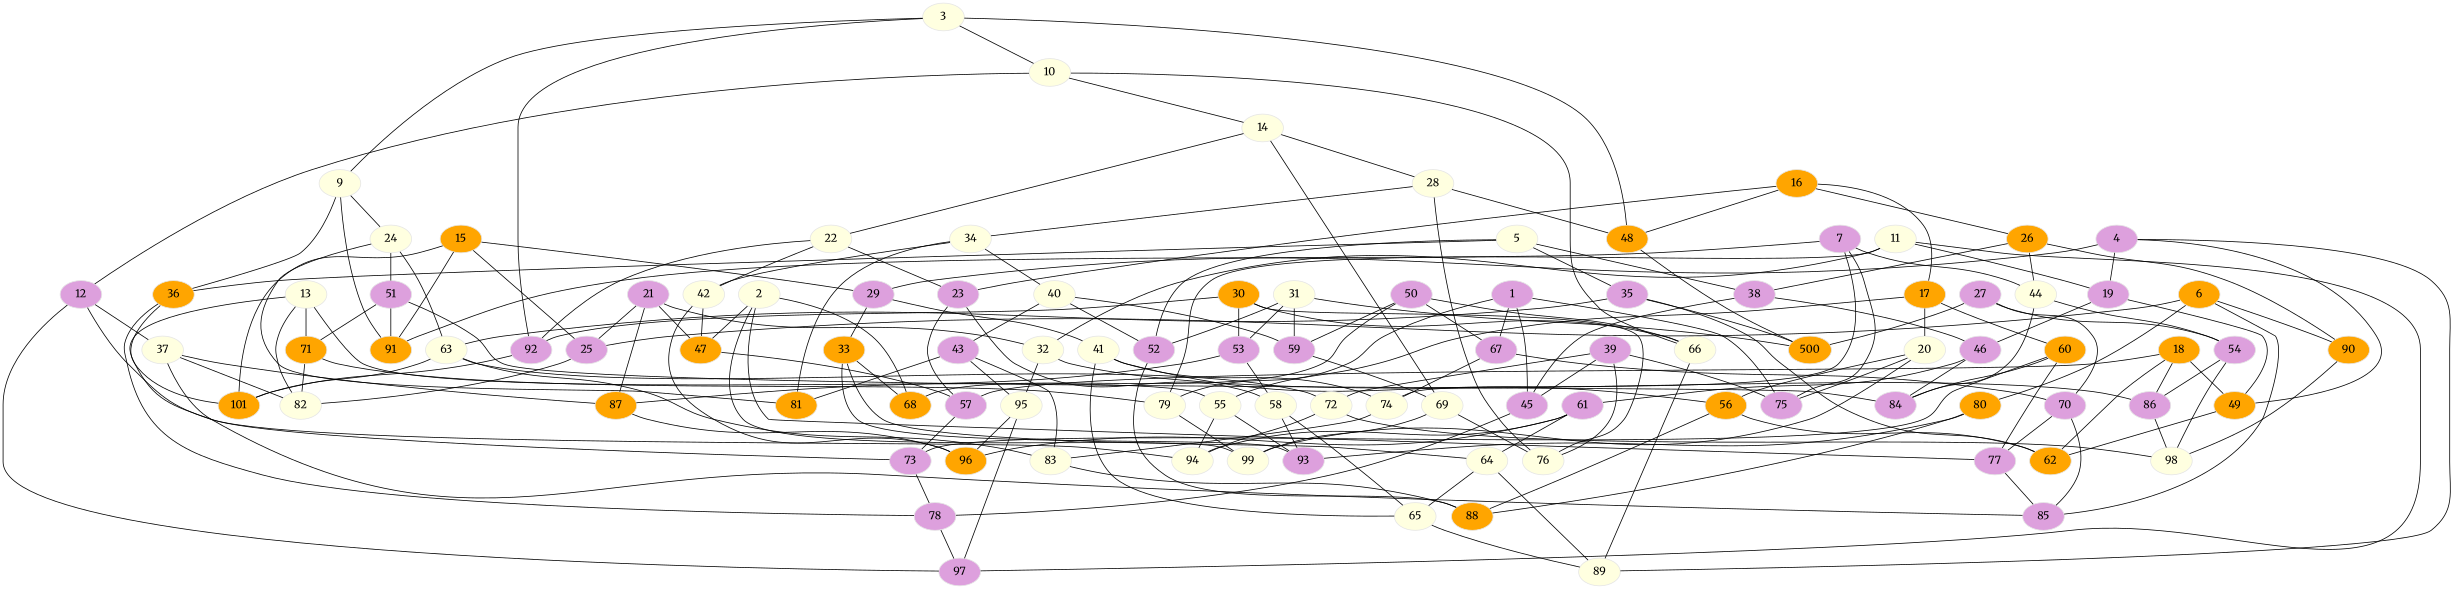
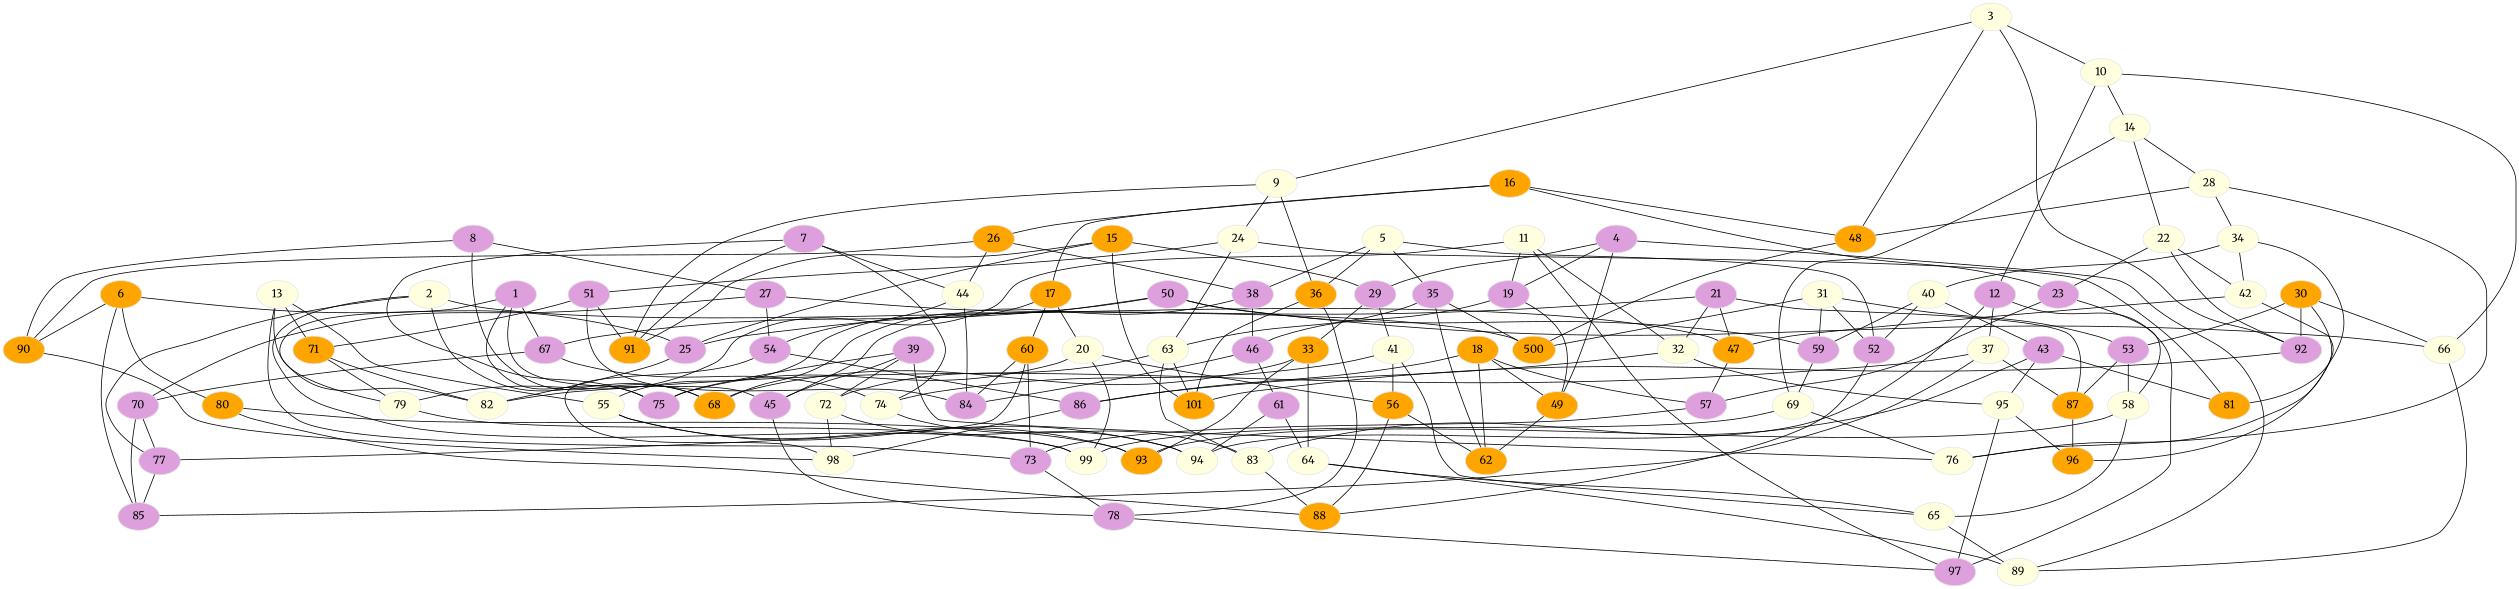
none -> (473, 239)
(1277, 442) -> none
(1303, 461) -> (1142, 461)
